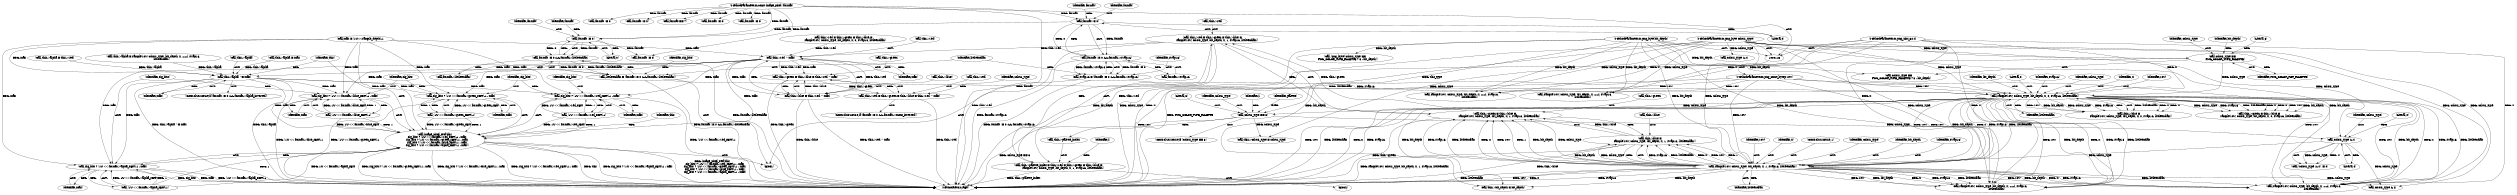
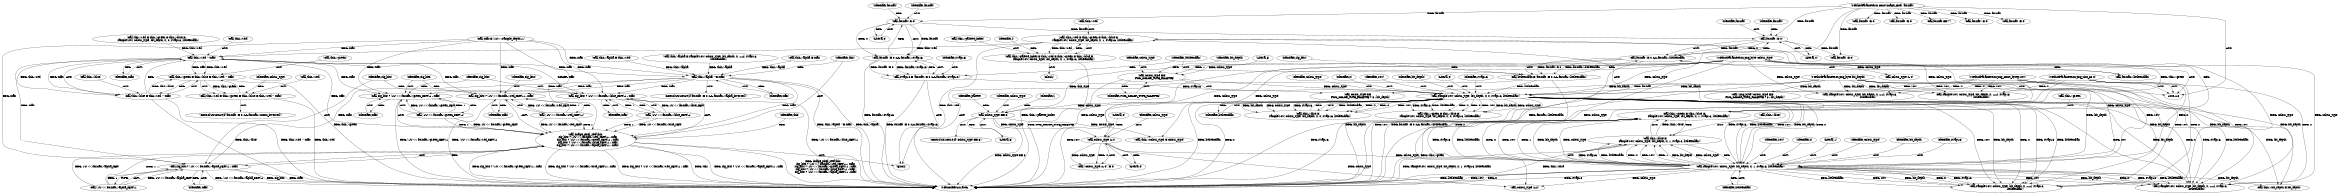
(2247, 49) -> (1200, 68)
(241, 58) -> none
(1758, 64) -> (2093, 82)
(375, 77) -> (566, 77)
(1176, 77) -> none
(2282, 77) -> (1133, 96)
(696, 79) -> (354, 65)
(1275, 106) -> (987, 106)
(1153, 126) -> (978, 129)
(1821, 140) -> (1830, 140)
(94, 178) -> (125, 178)
(955, 188) -> (955, 188)
